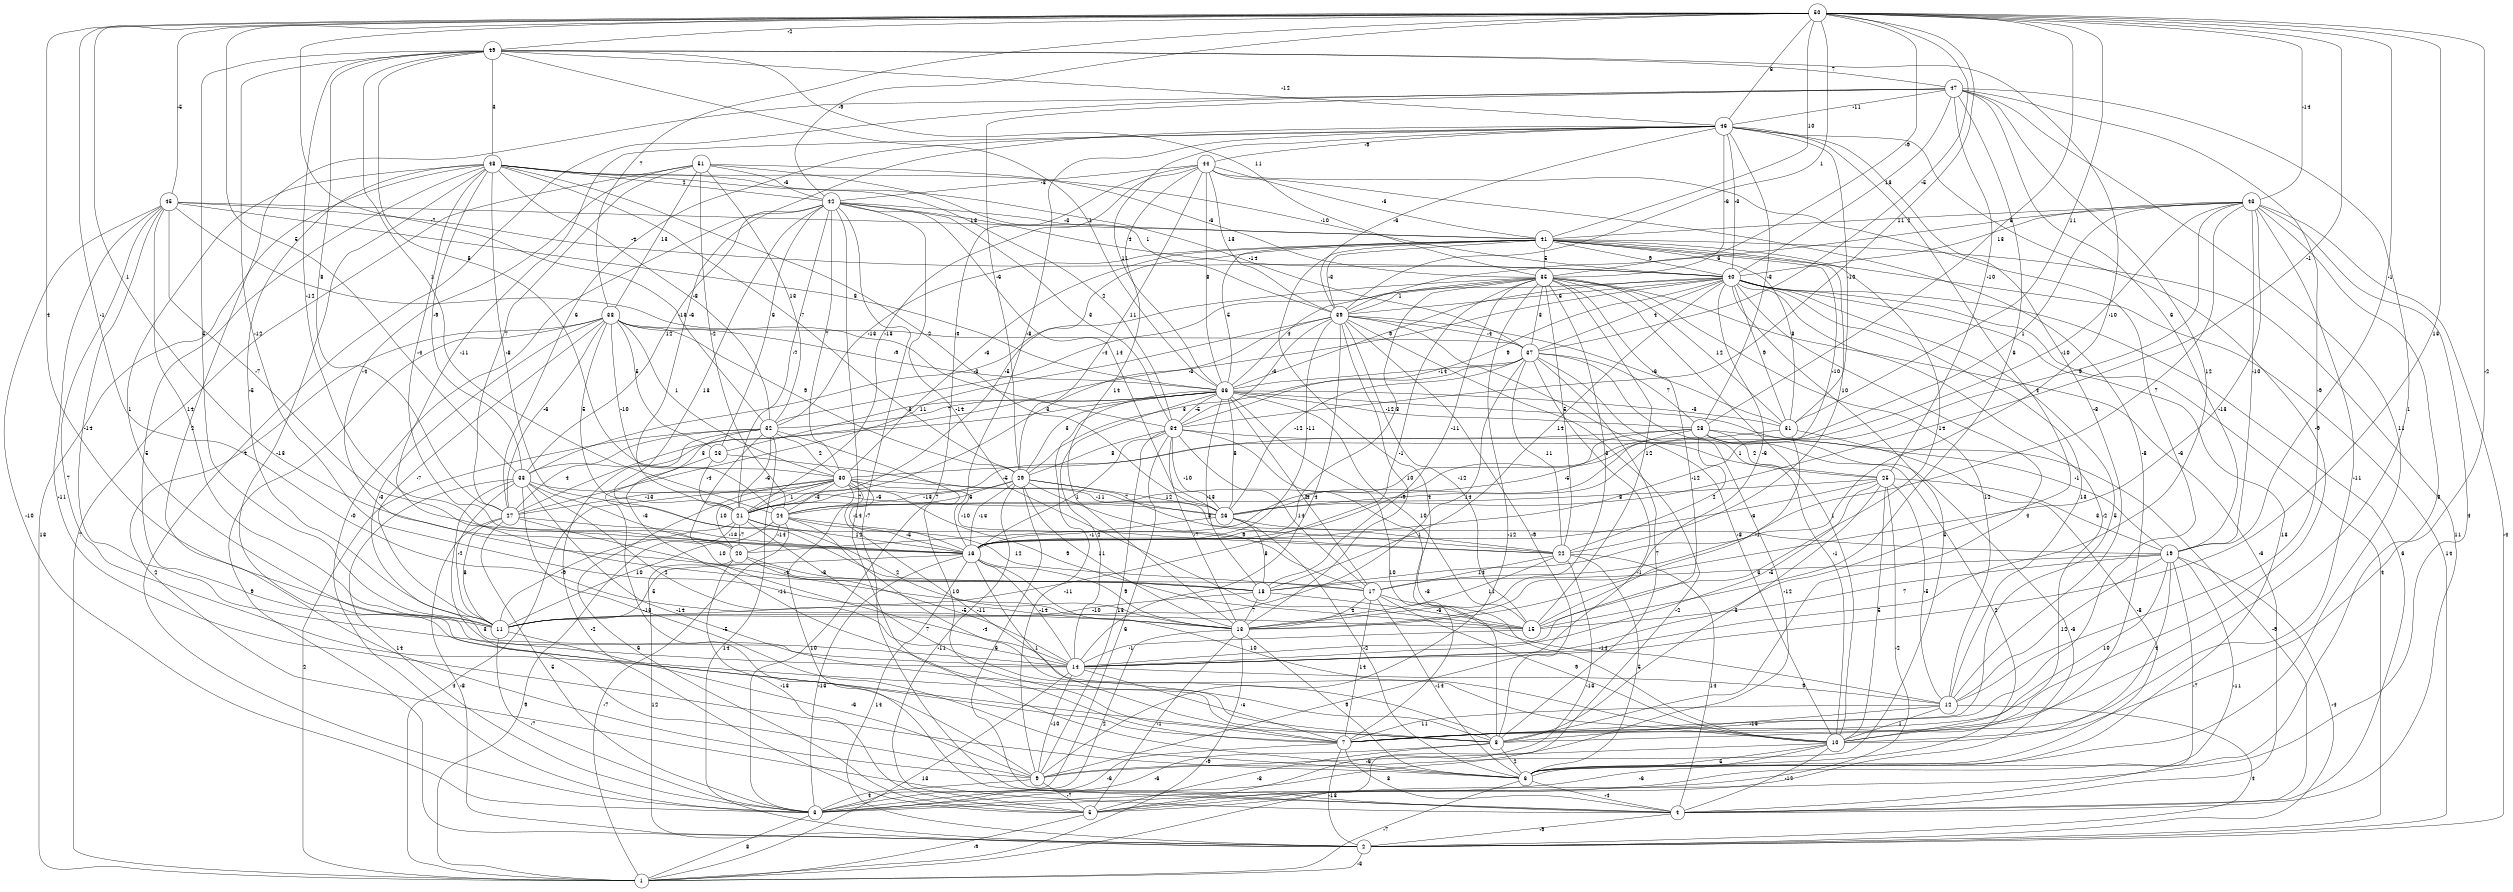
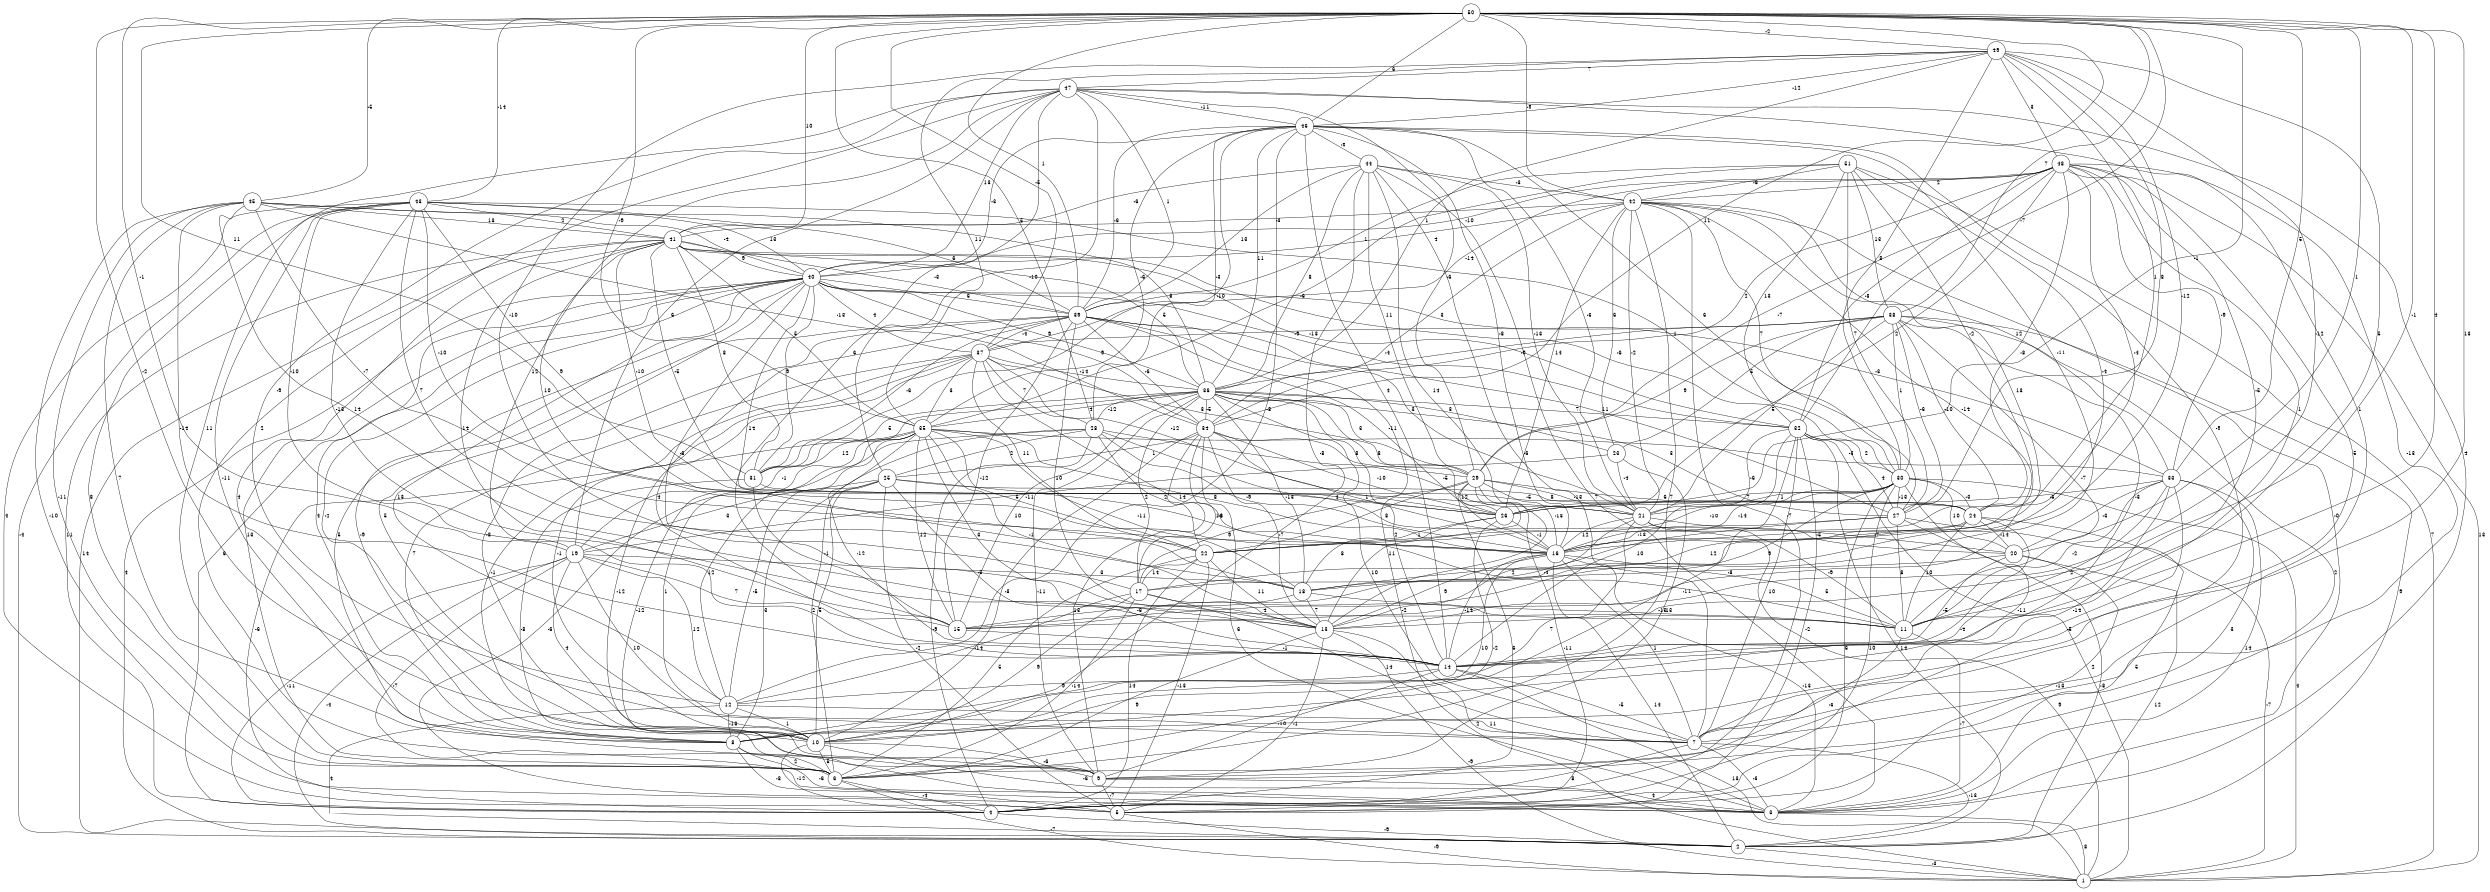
(1393, 297) -> (1165, 208)
(1695, 410) -> (890, 429)
